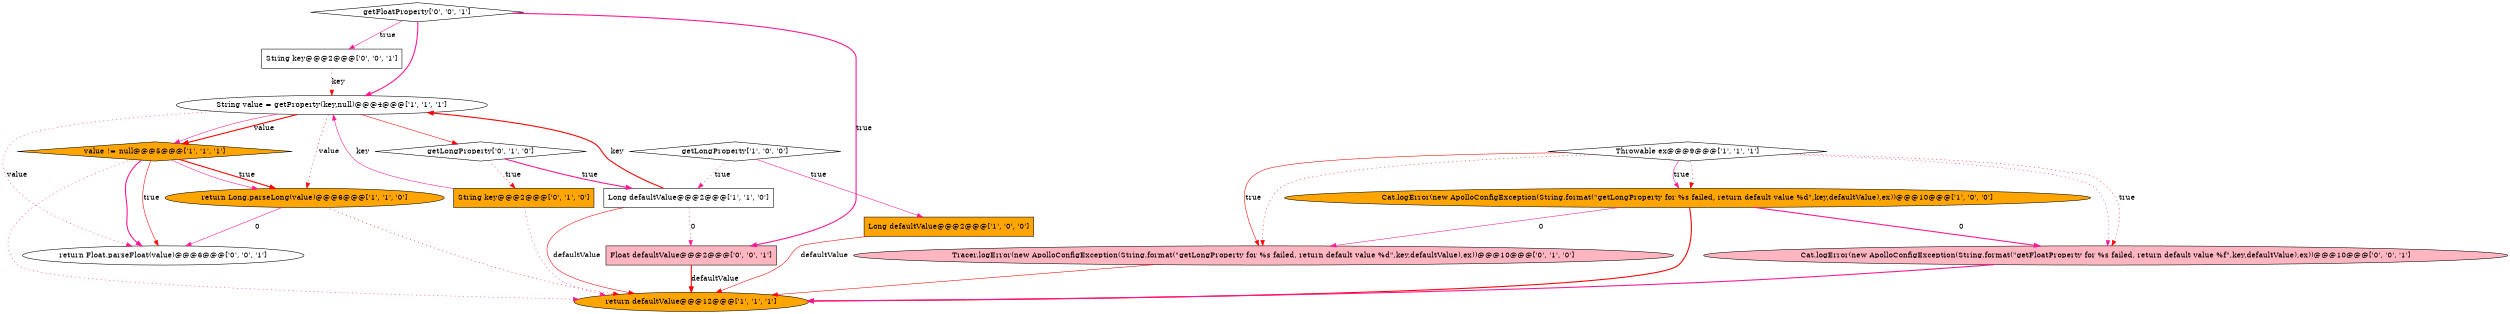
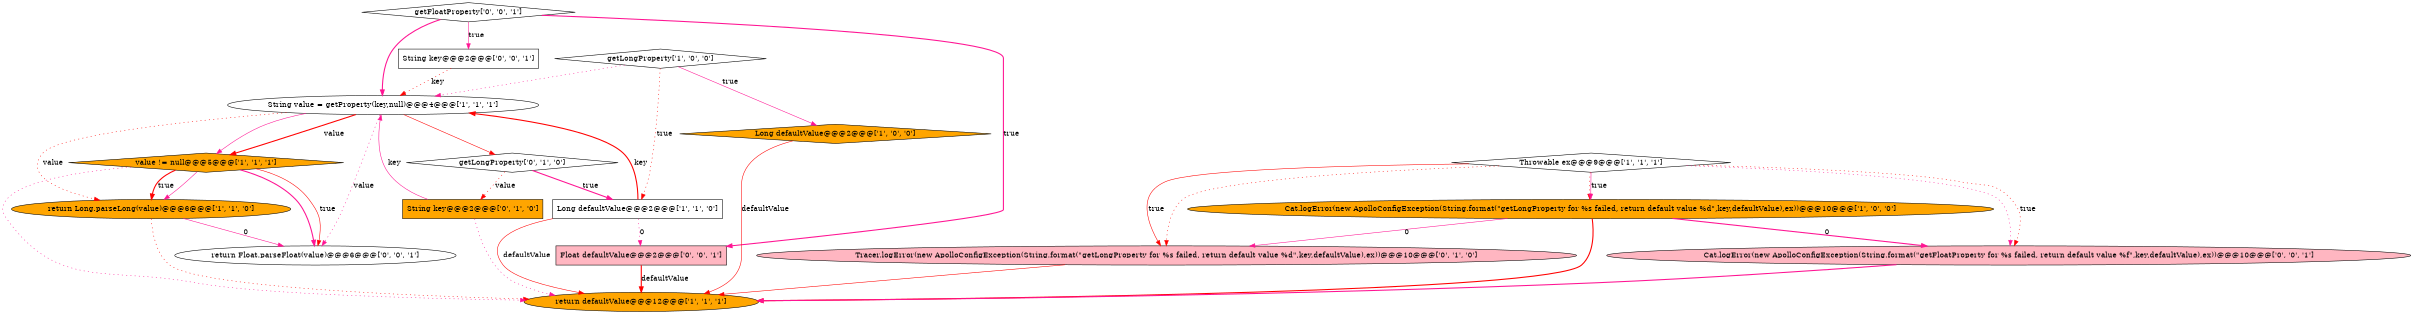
none -> (533, 80)
(714, 172) -> (655, 132)
(513, 175) -> (506, 186)
(949, 227) -> (835, 134)
